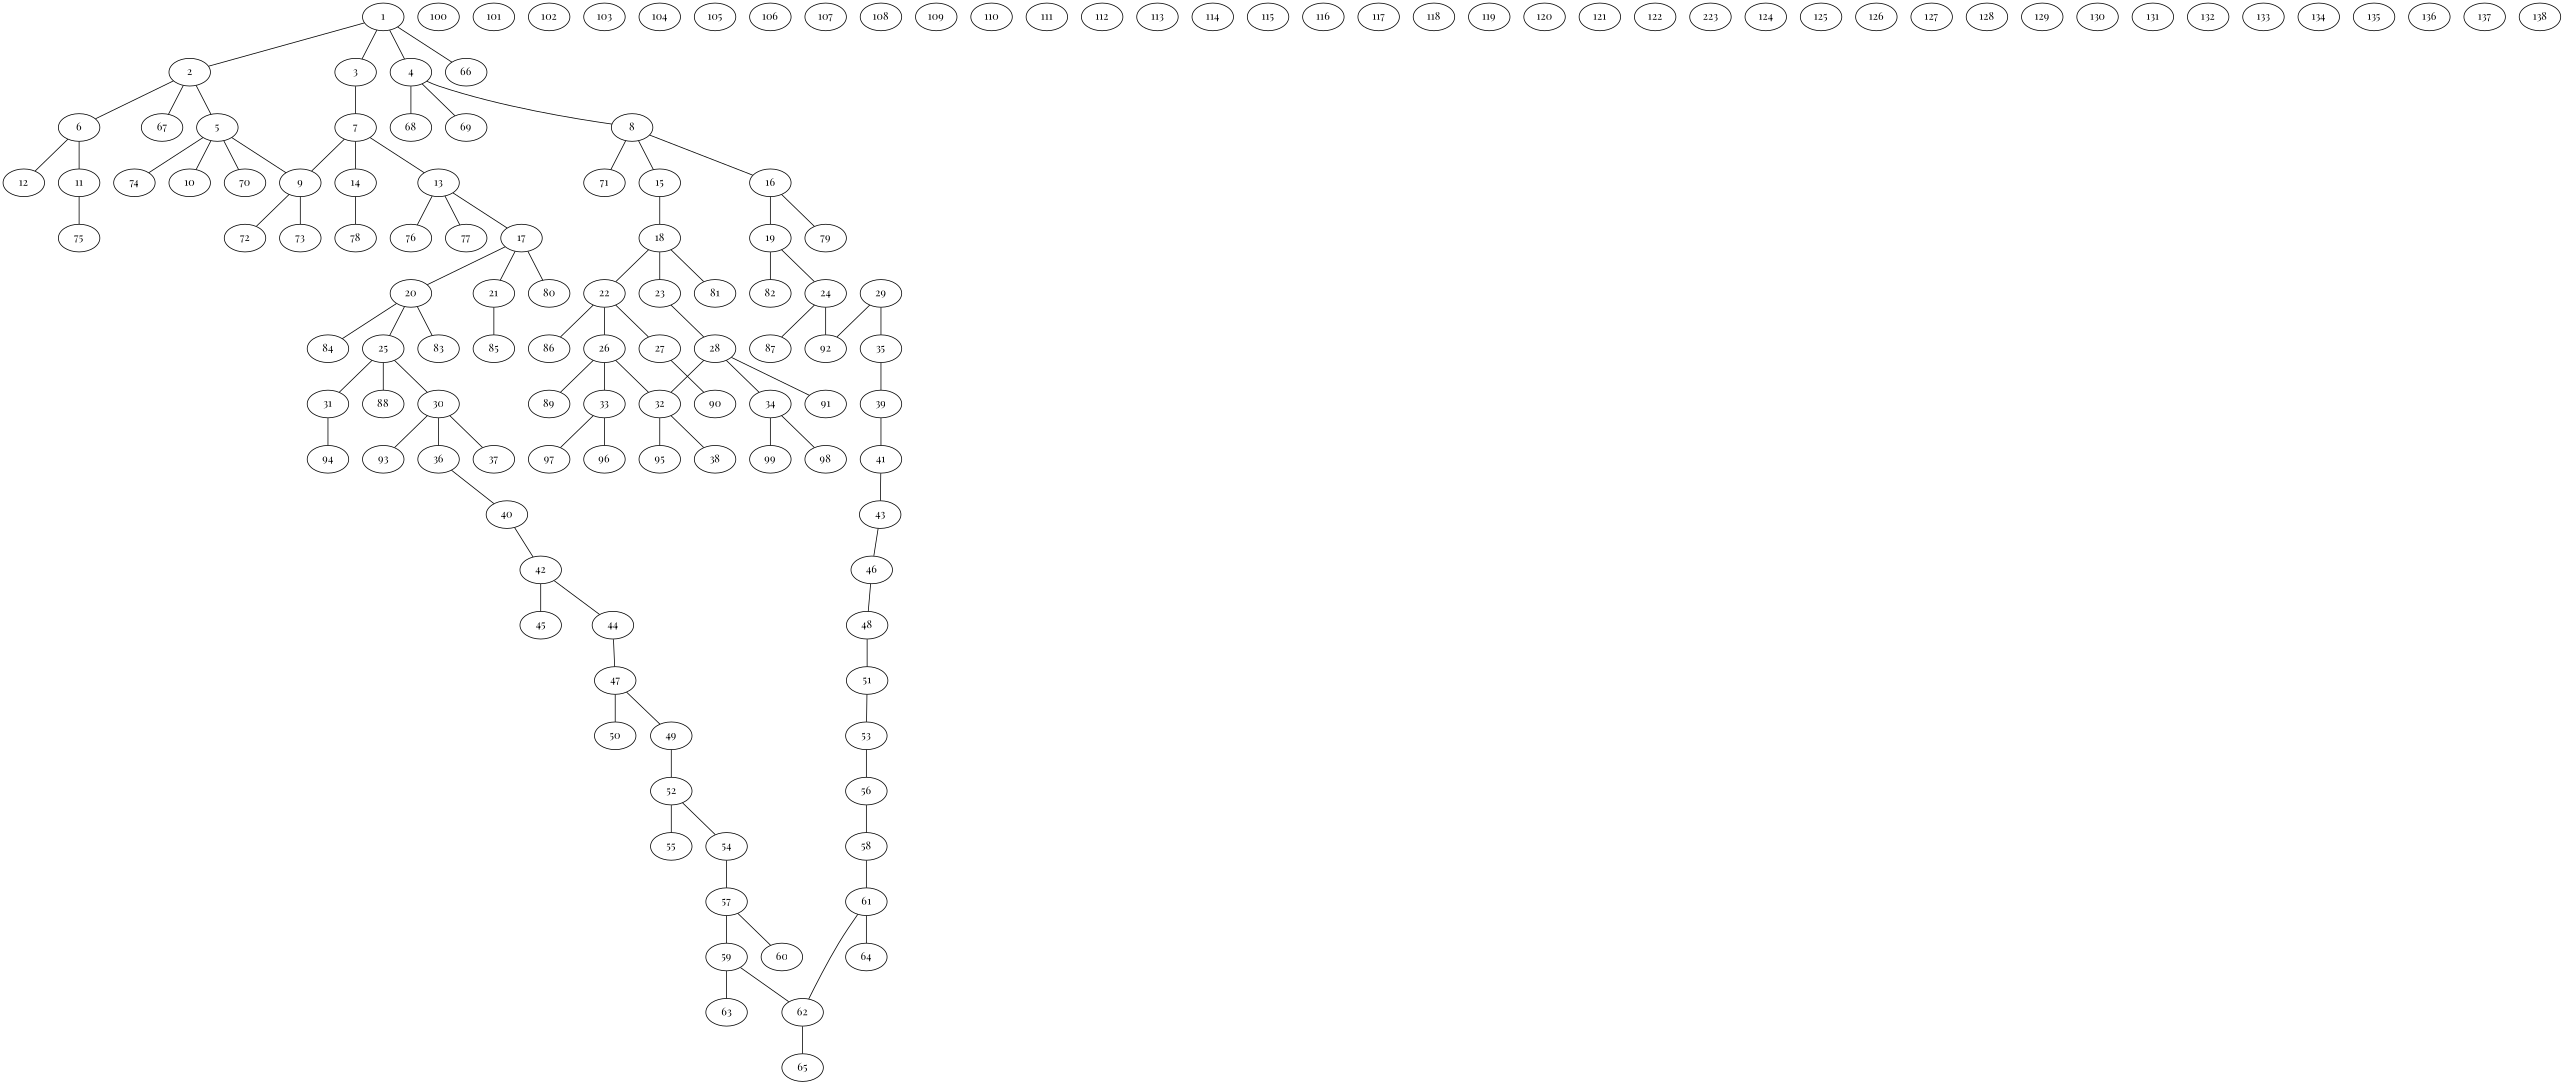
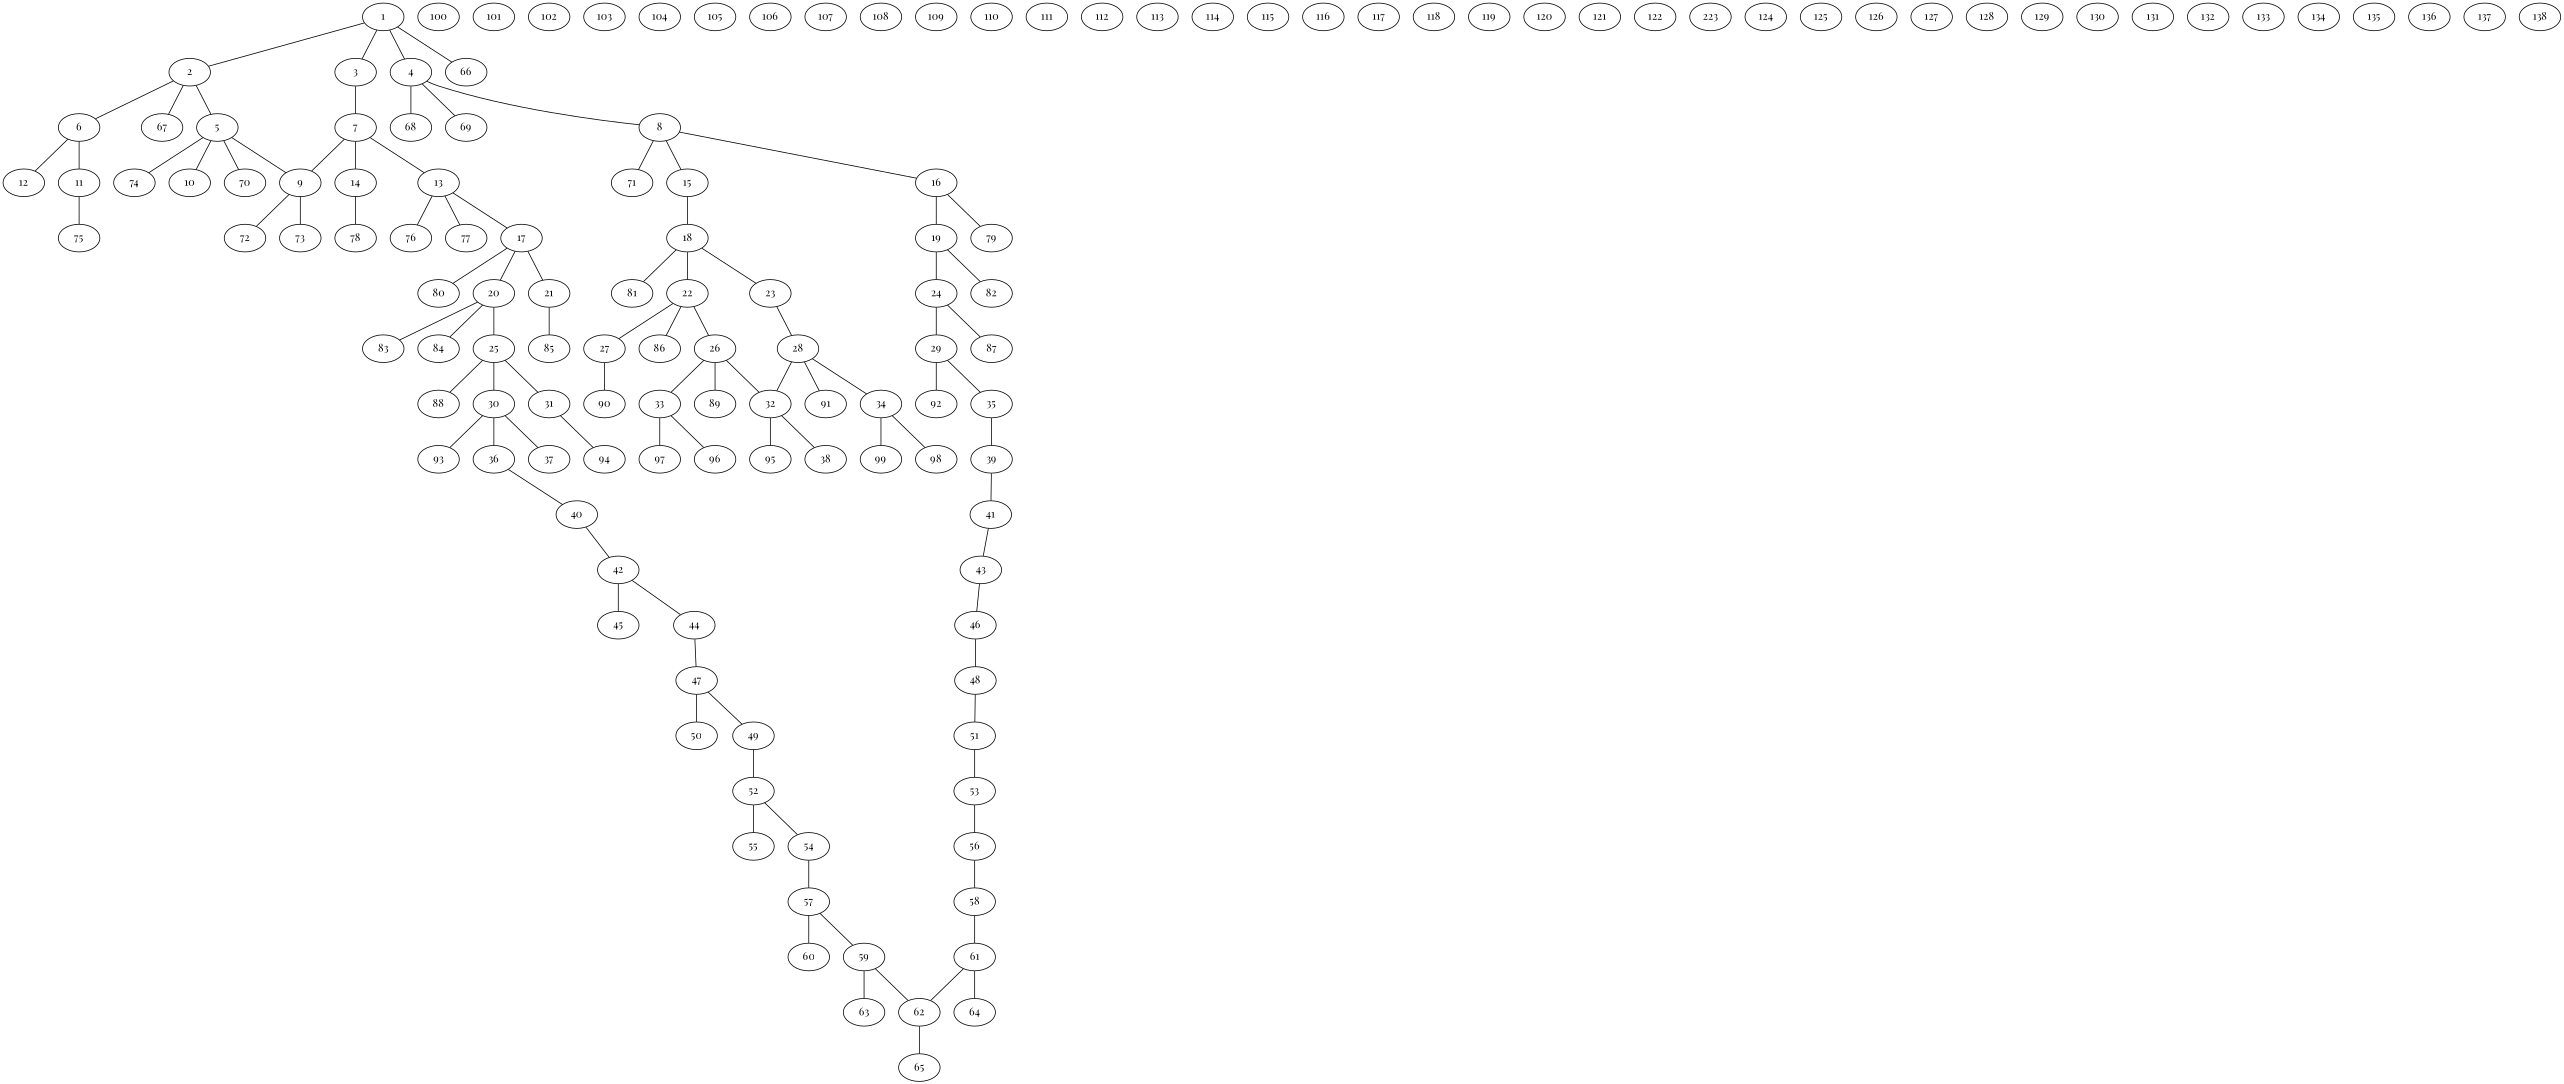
(826, 321) -> (936, 321)
